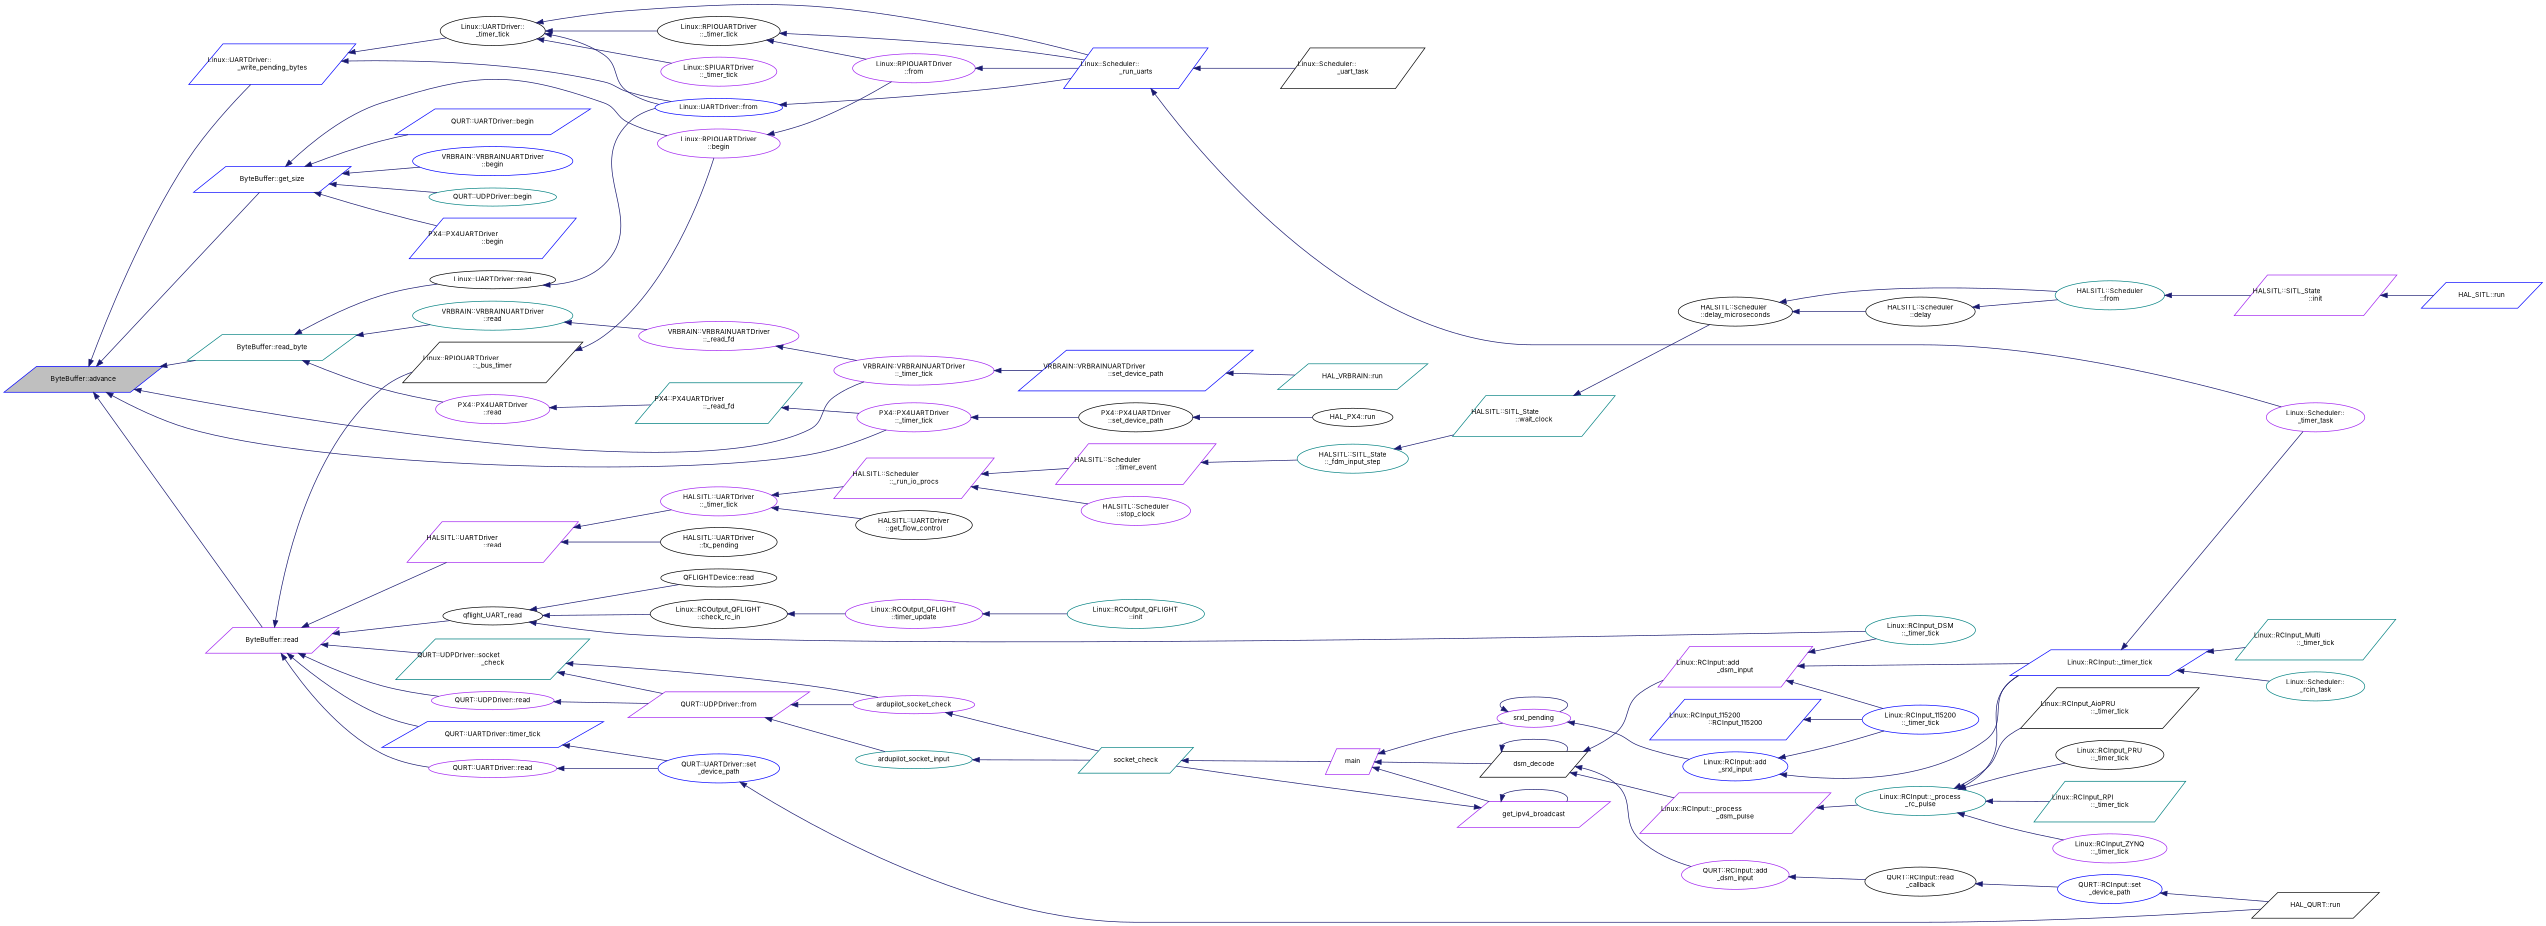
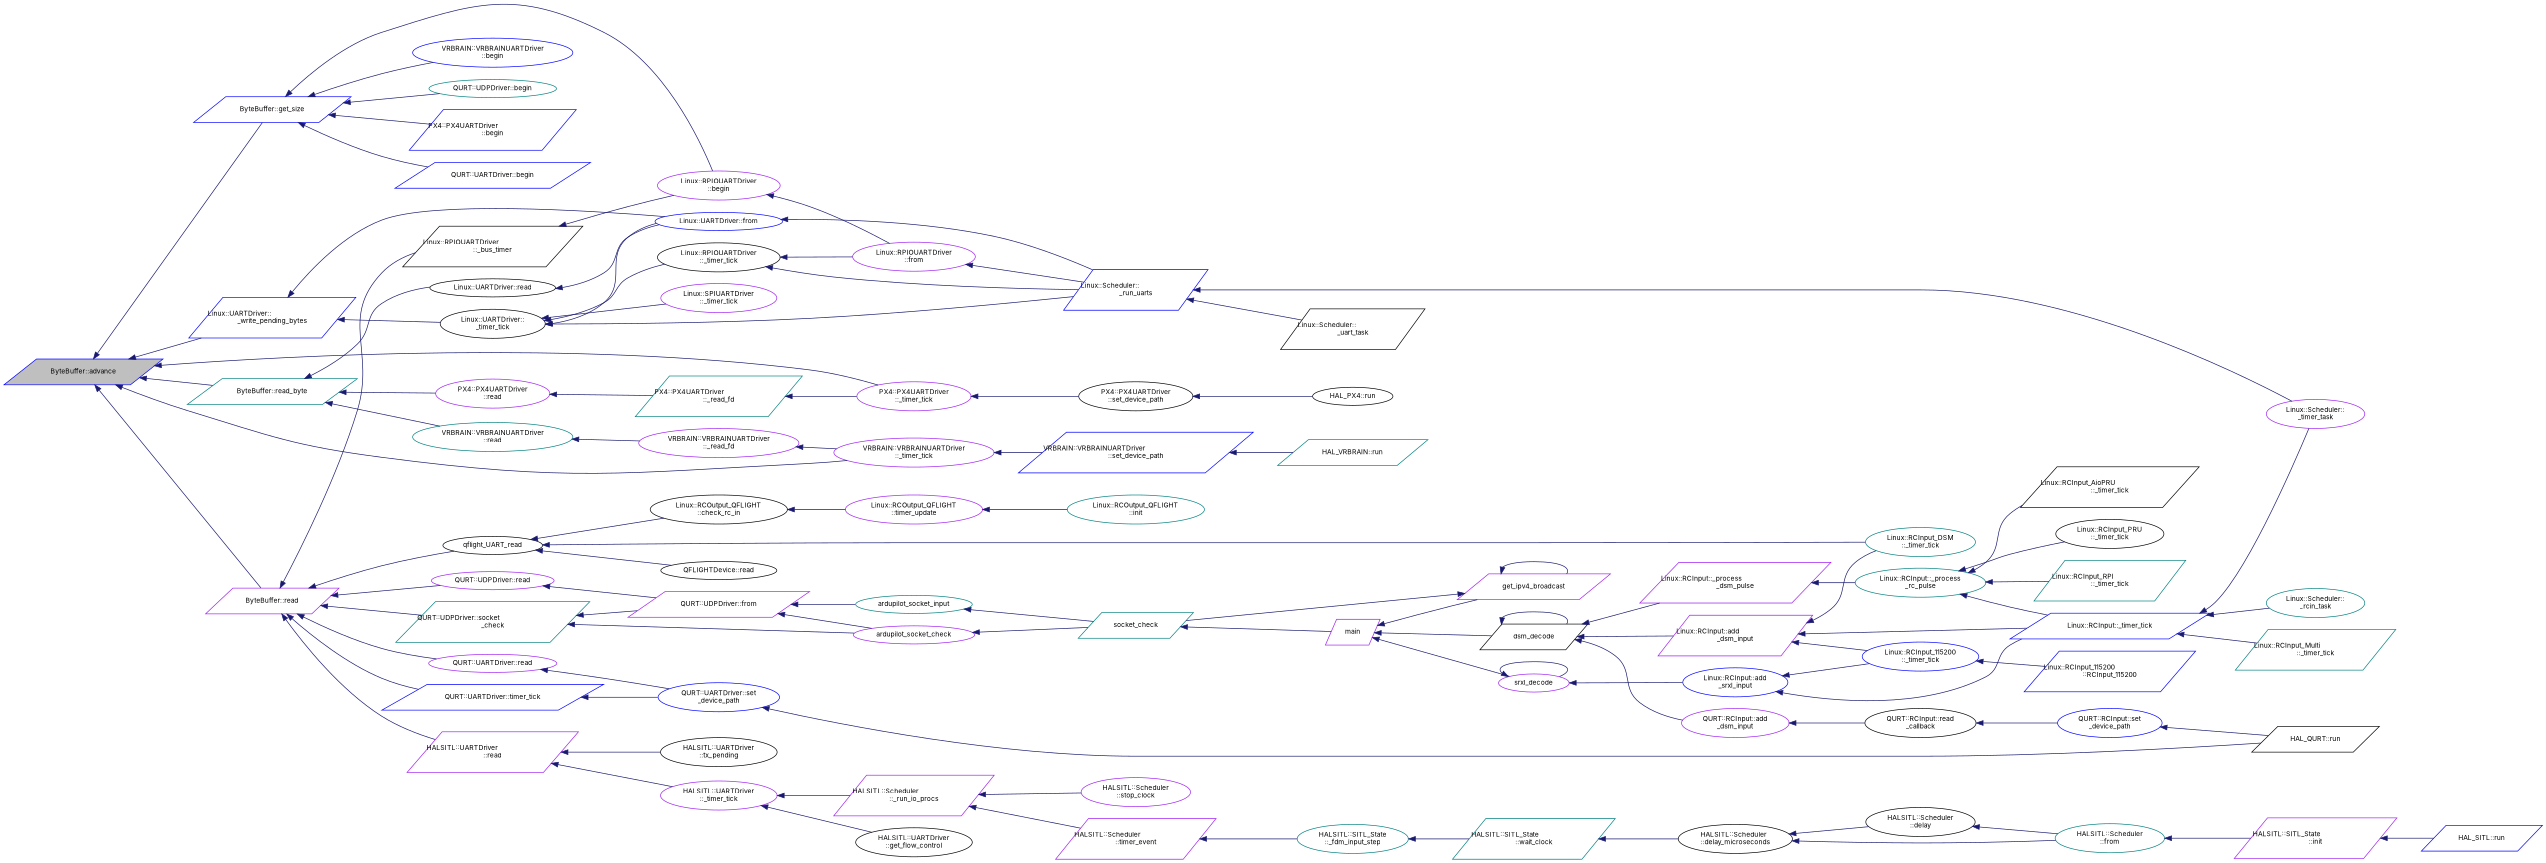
(1534, 718) -> (1534, 683)
(1836, 720) -> (2015, 664)
(2110, 848) -> none
